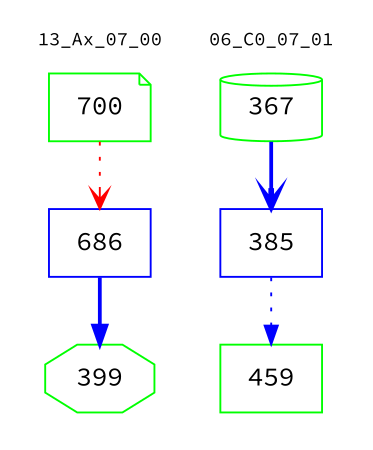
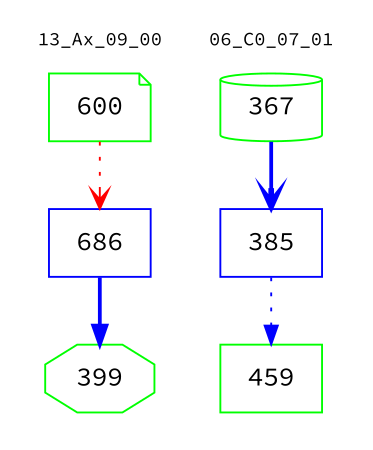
(101, 40) -> (101, 40)
(100, 107) -> (100, 107)
